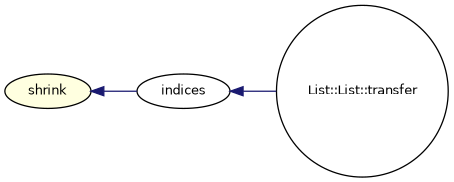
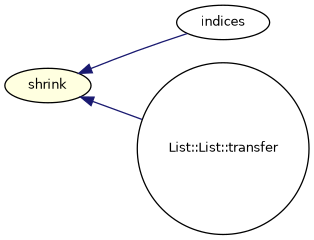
(260, 91) -> (117, 110)
